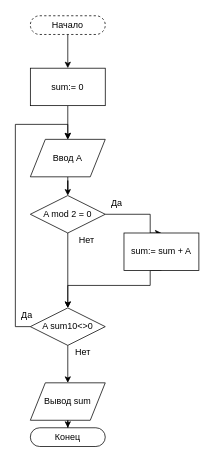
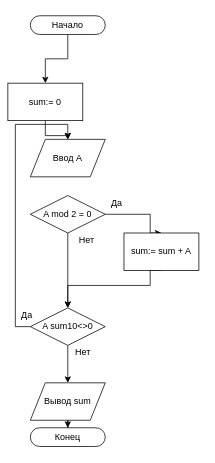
(68, 25) -> (68, 25)
(68, 87) -> (45, 102)
(68, 189) -> none
